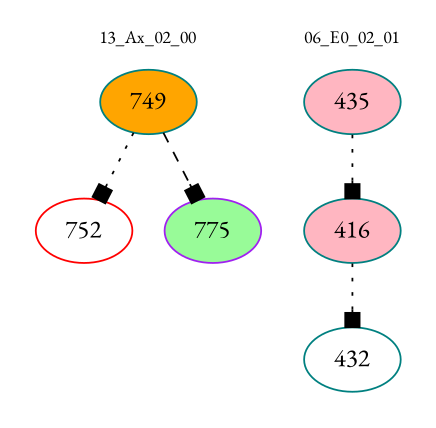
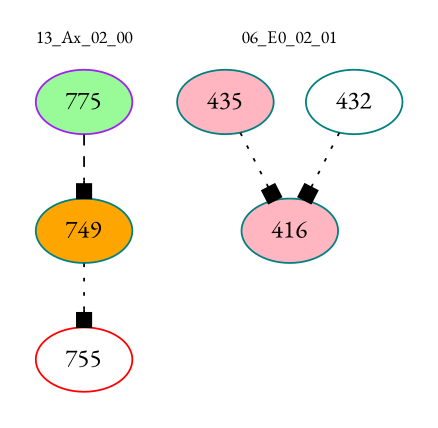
(177, 158) -> (84, 158)
(84, 231) -> (84, 360)
(352, 286) -> (326, 158)
